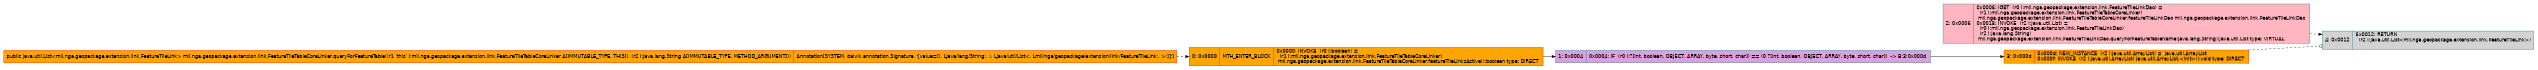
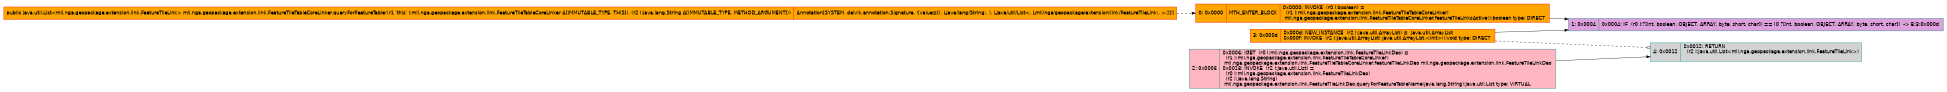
(2314, 34) -> (1601, 59)
(2378, 35) -> (1706, 47)
(1966, 57) -> (1530, 31)
